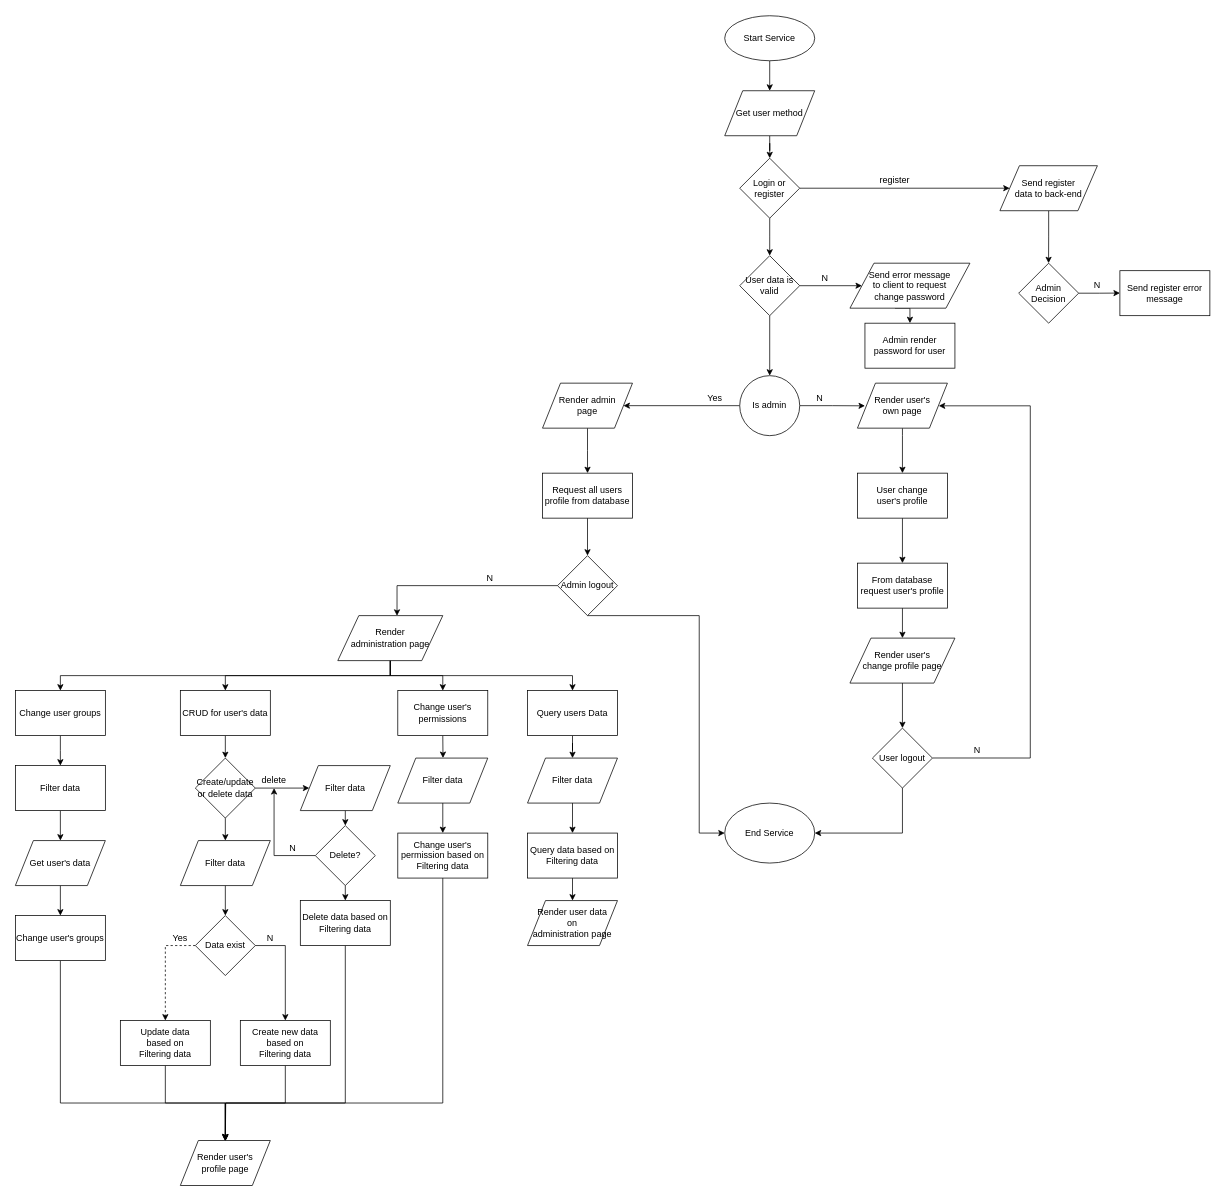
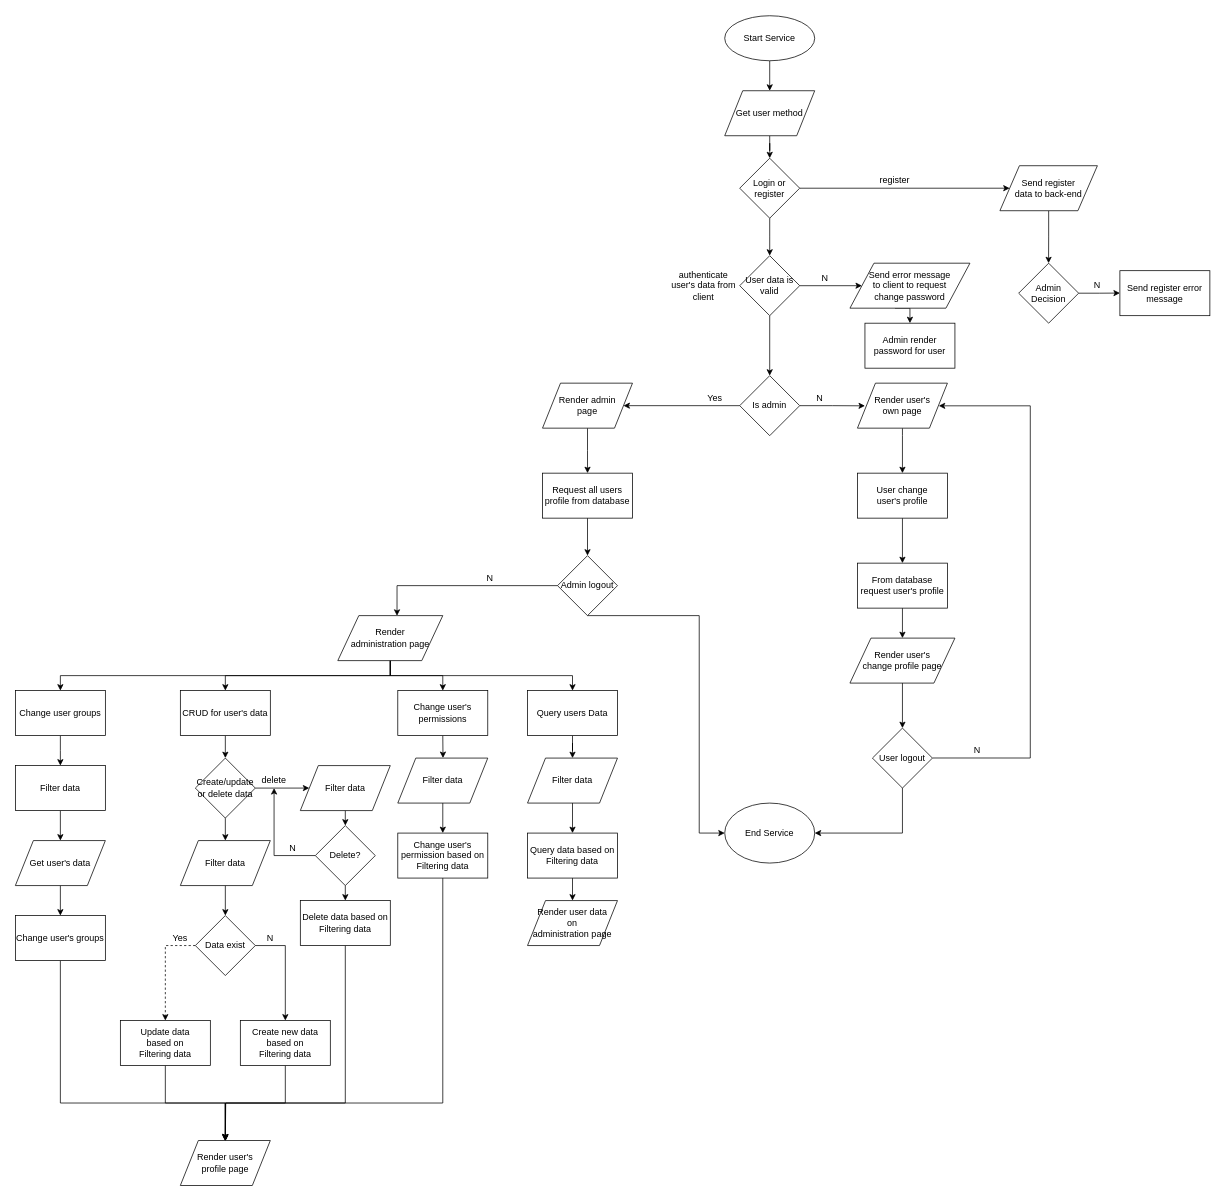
none -> (704, 285)
(770, 405) -> (770, 405)
